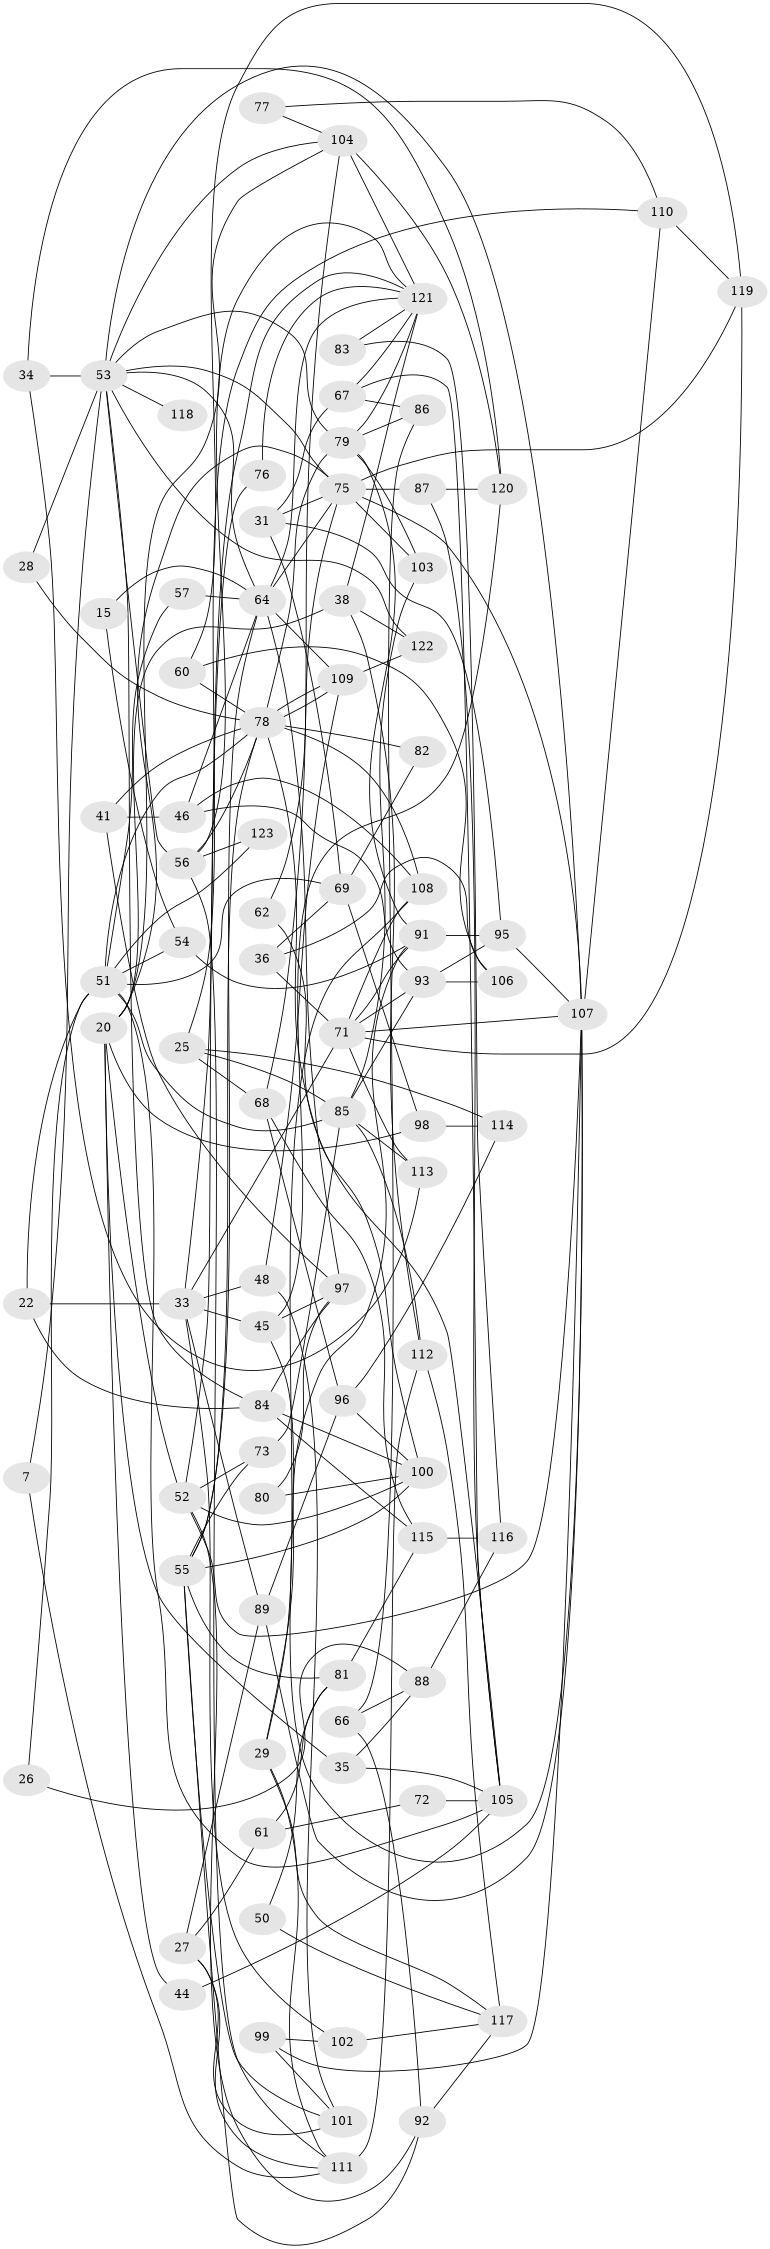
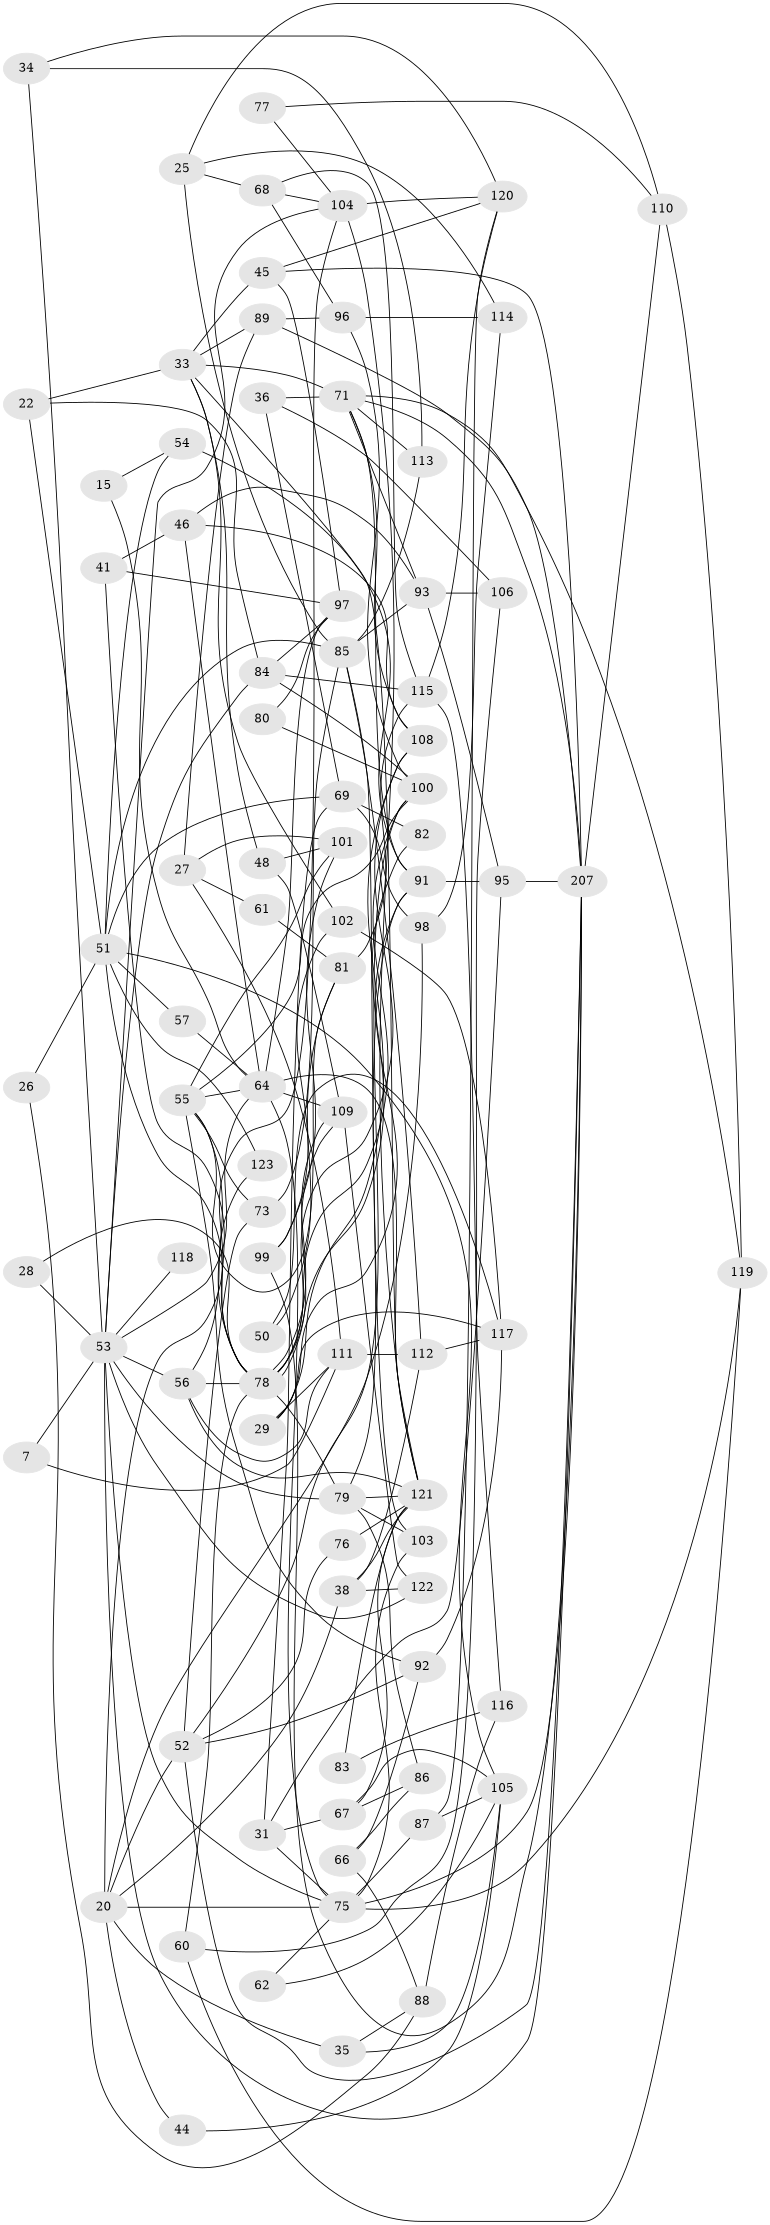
none -> (465, 445)
(582, 1015) -> (582, 882)
(422, 1801) -> none
